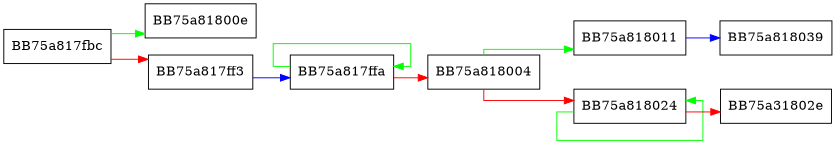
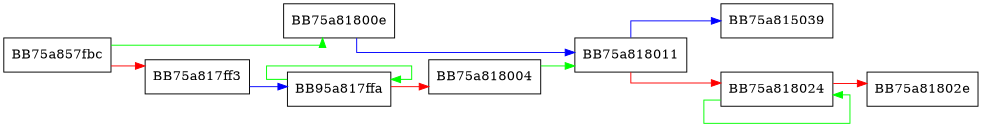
(776, 38) -> (777, 21)
(57, 46) -> (57, 55)
none -> (454, 52)
(342, 72) -> (339, 89)
(518, 101) -> (666, 83)
(776, 106) -> (923, 89)
